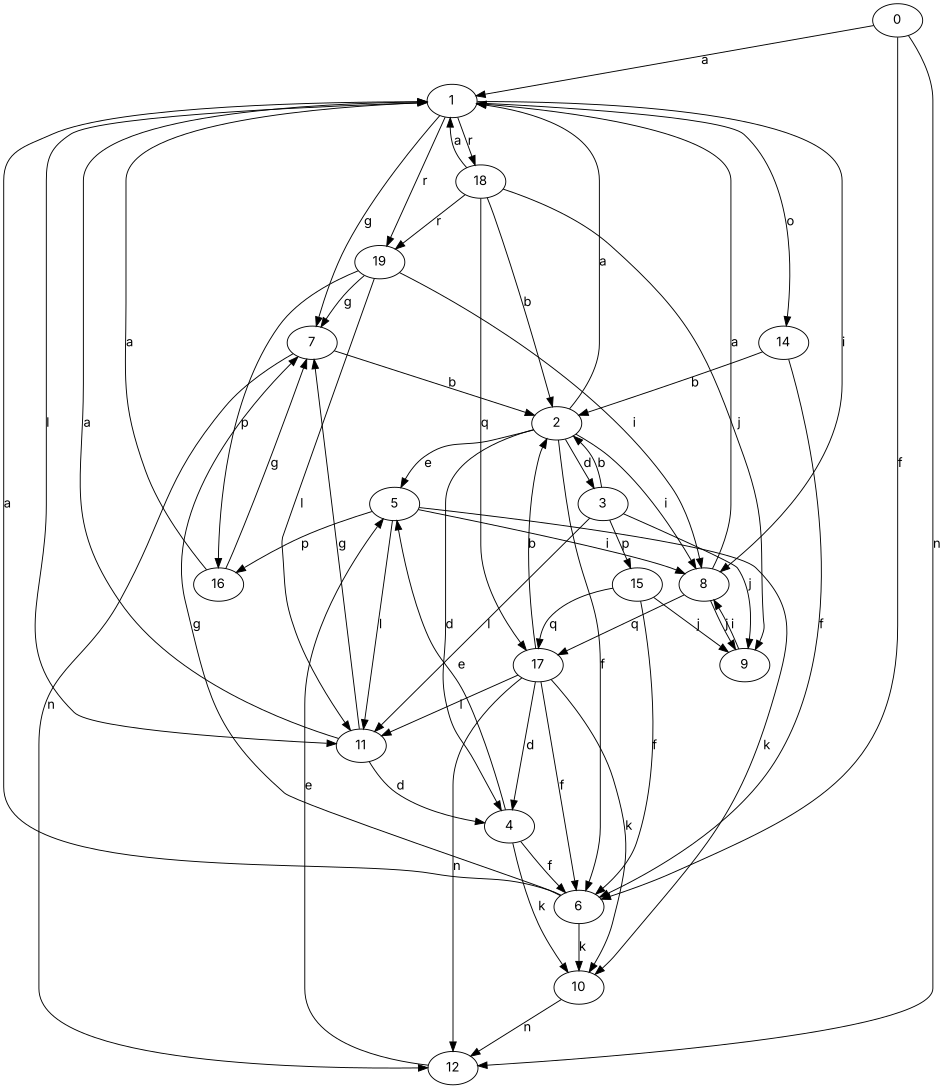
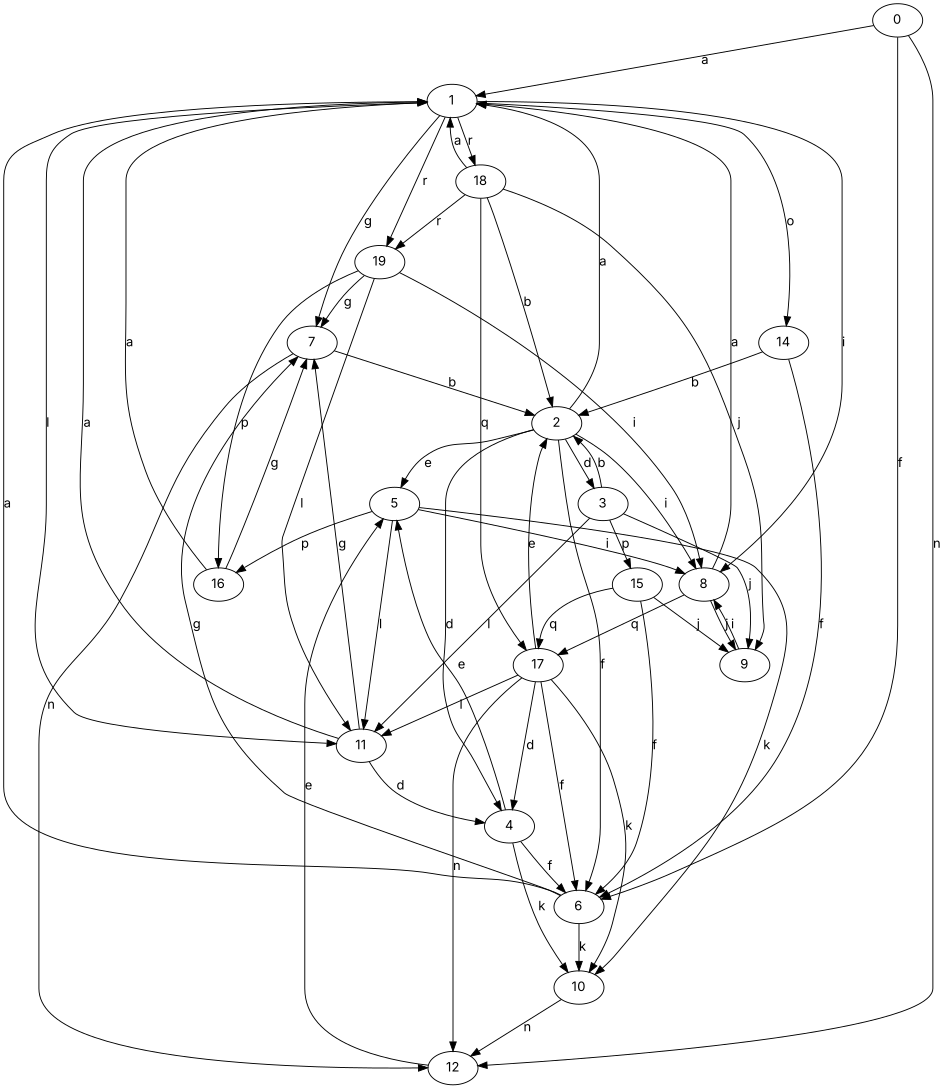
(532, 544) -> (532, 544)
